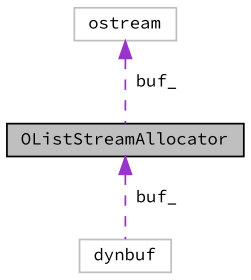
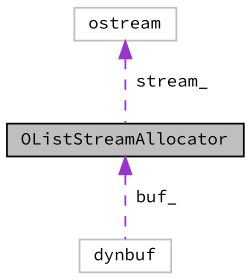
(152, 82) -> (168, 82)
